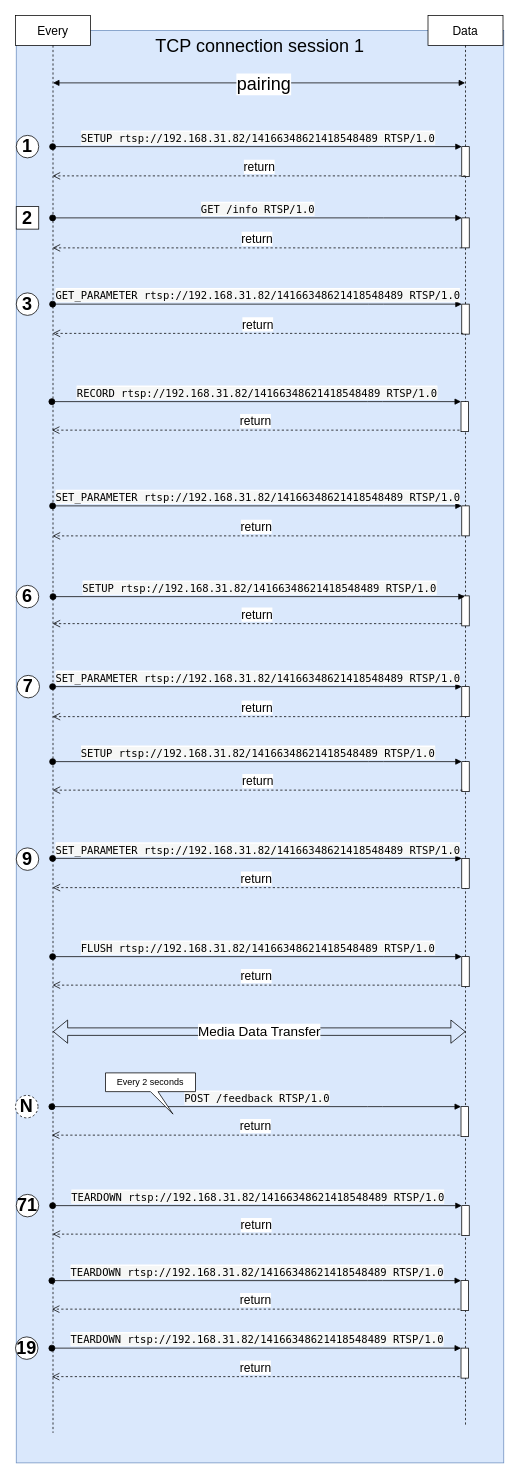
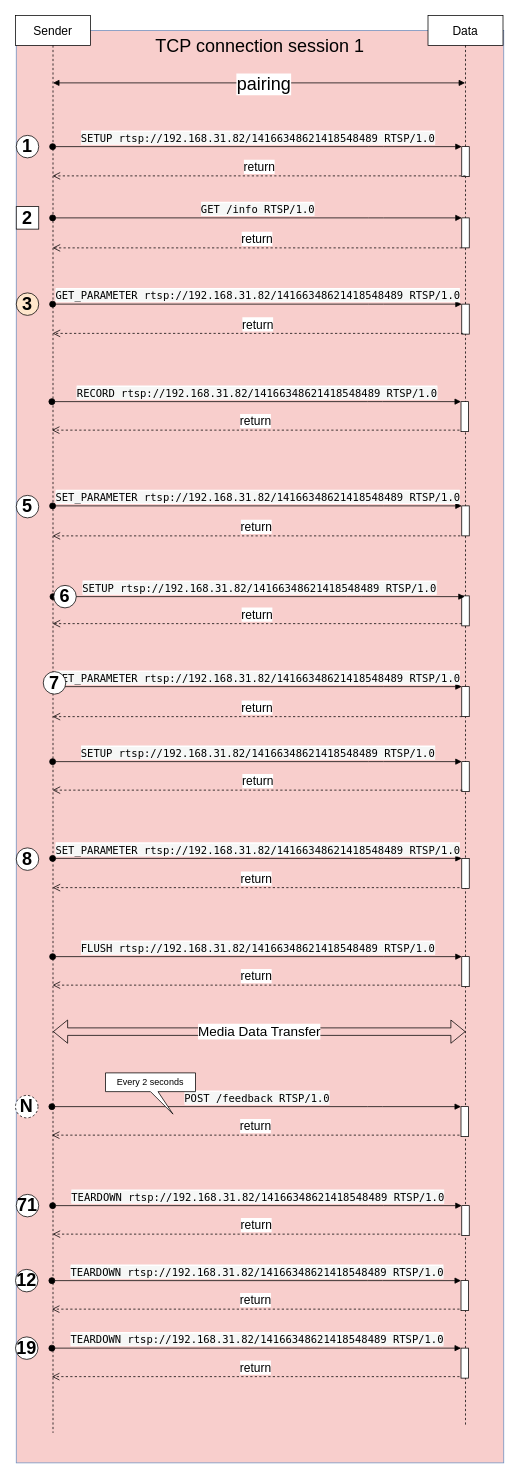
(53, 30) -> (53, 30)
(27, 304) -> (27, 304)
none -> (27, 507)
(27, 597) -> (65, 597)
(28, 687) -> (54, 683)
(260, 747) -> (260, 747)
(27, 859) -> (27, 859)
none -> (27, 1281)
